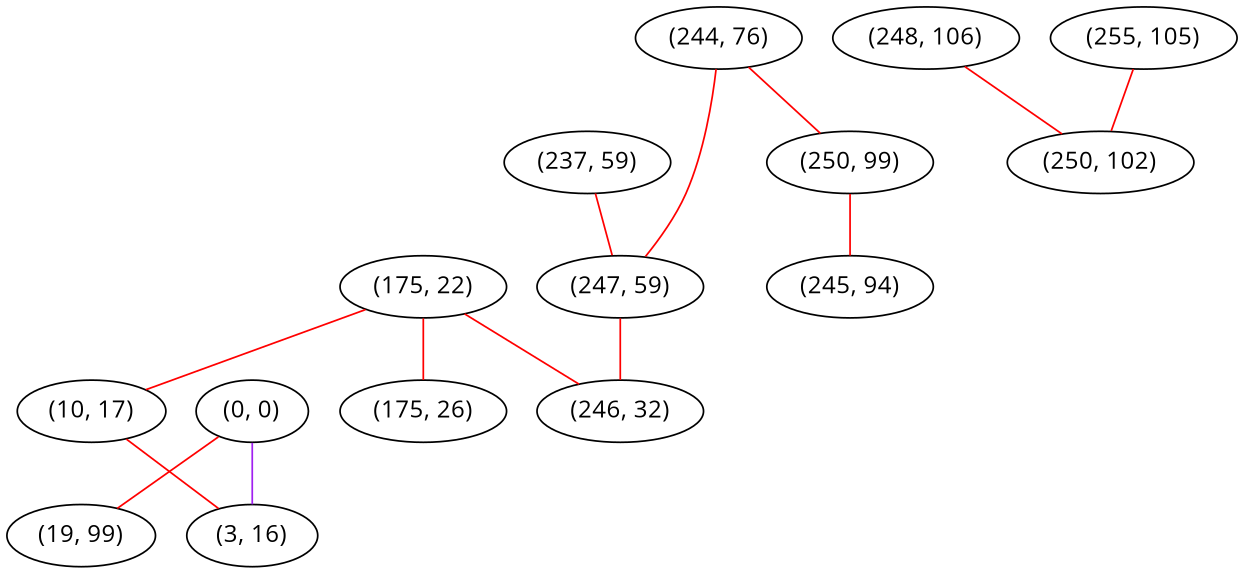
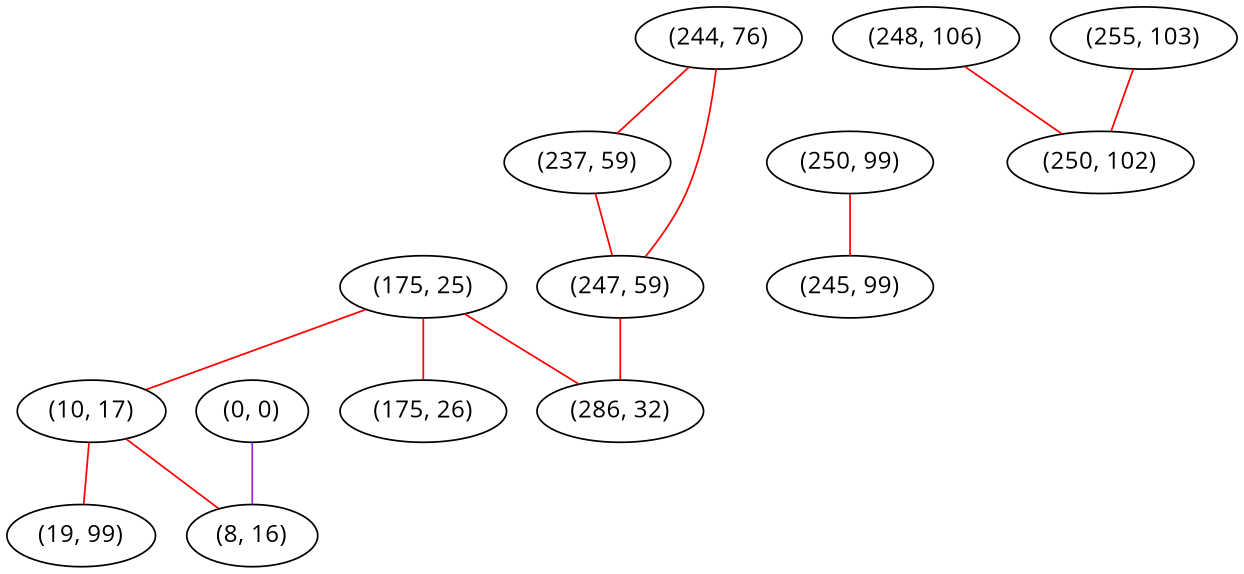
(1144, 38) -> (1144, 38)
(784, 100) -> (653, 100)
(423, 287) -> (423, 287)
(850, 287) -> (850, 287)
(620, 411) -> (620, 411)
(160, 478) -> (86, 474)
(252, 536) -> (252, 536)
